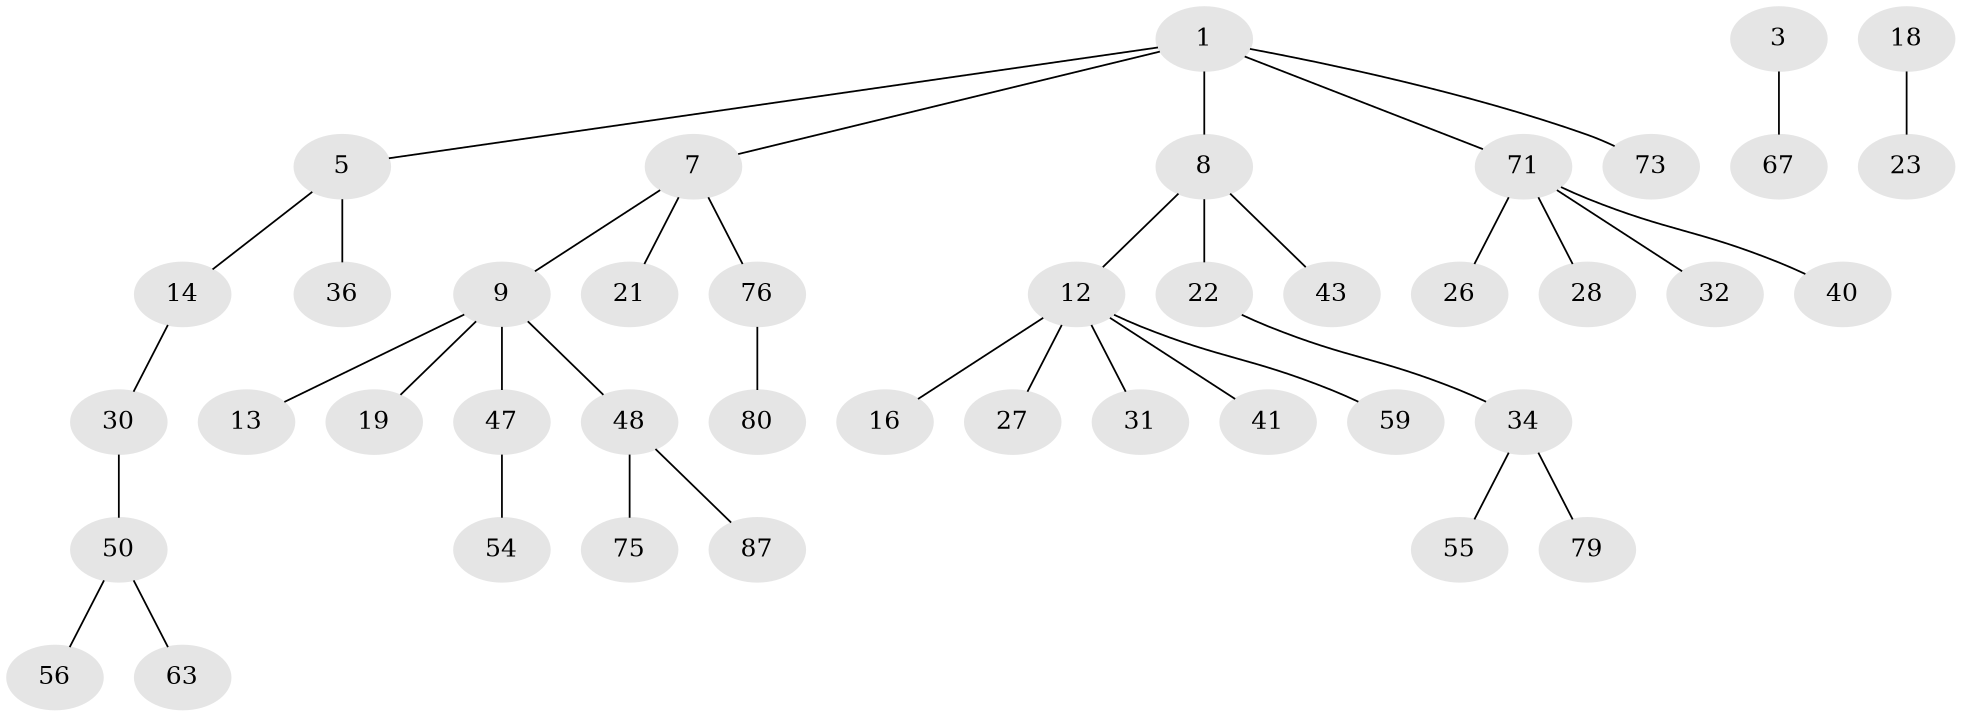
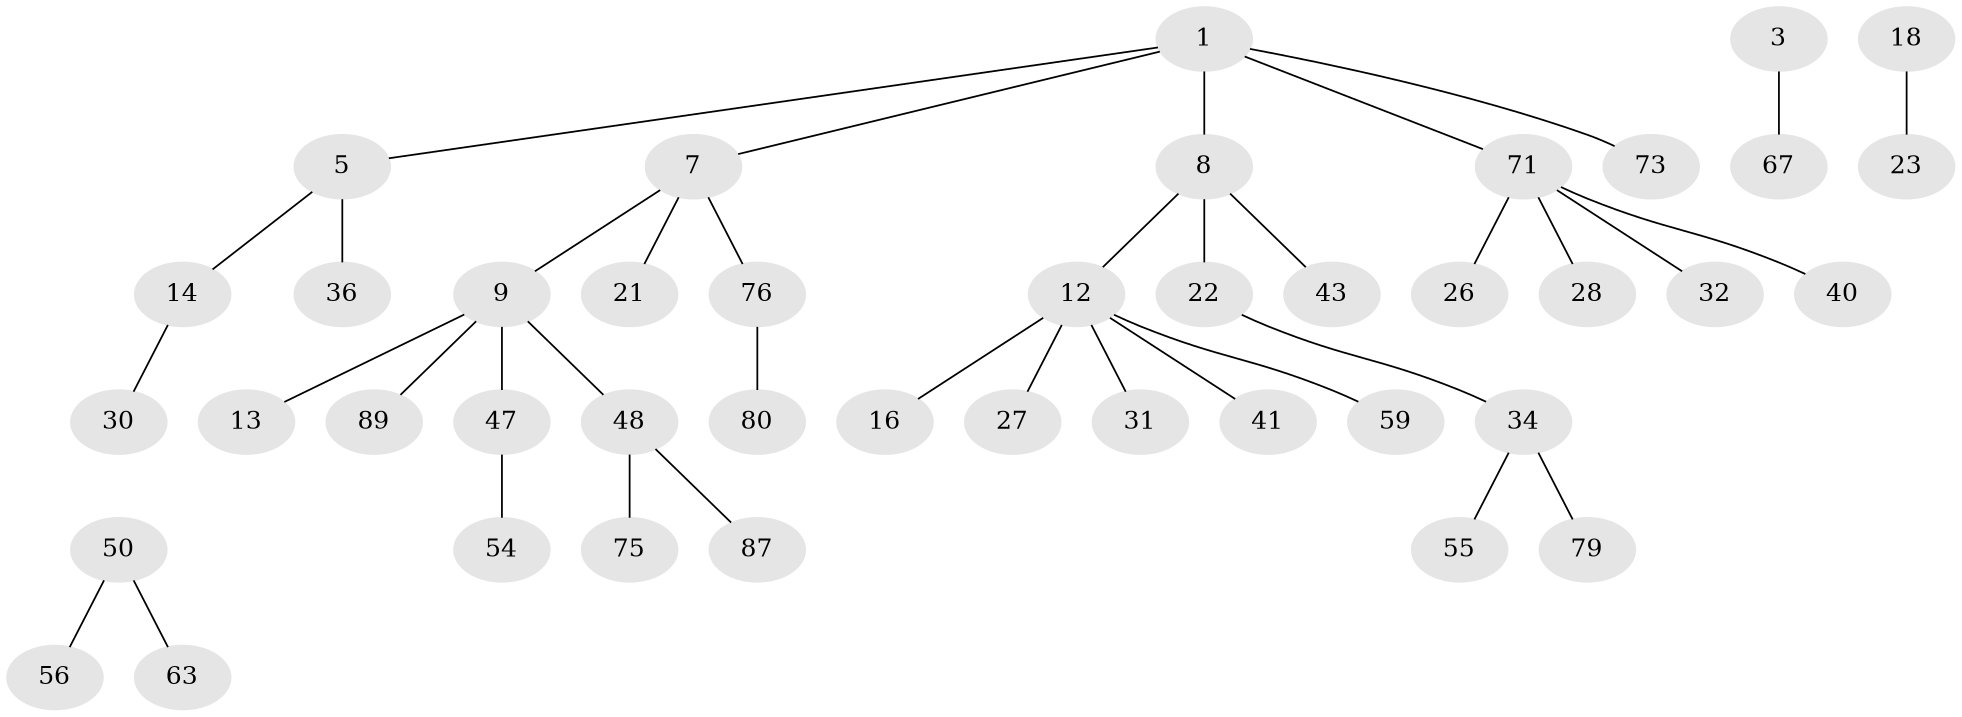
(374, 422) -> (374, 422)
(119, 486) -> none
